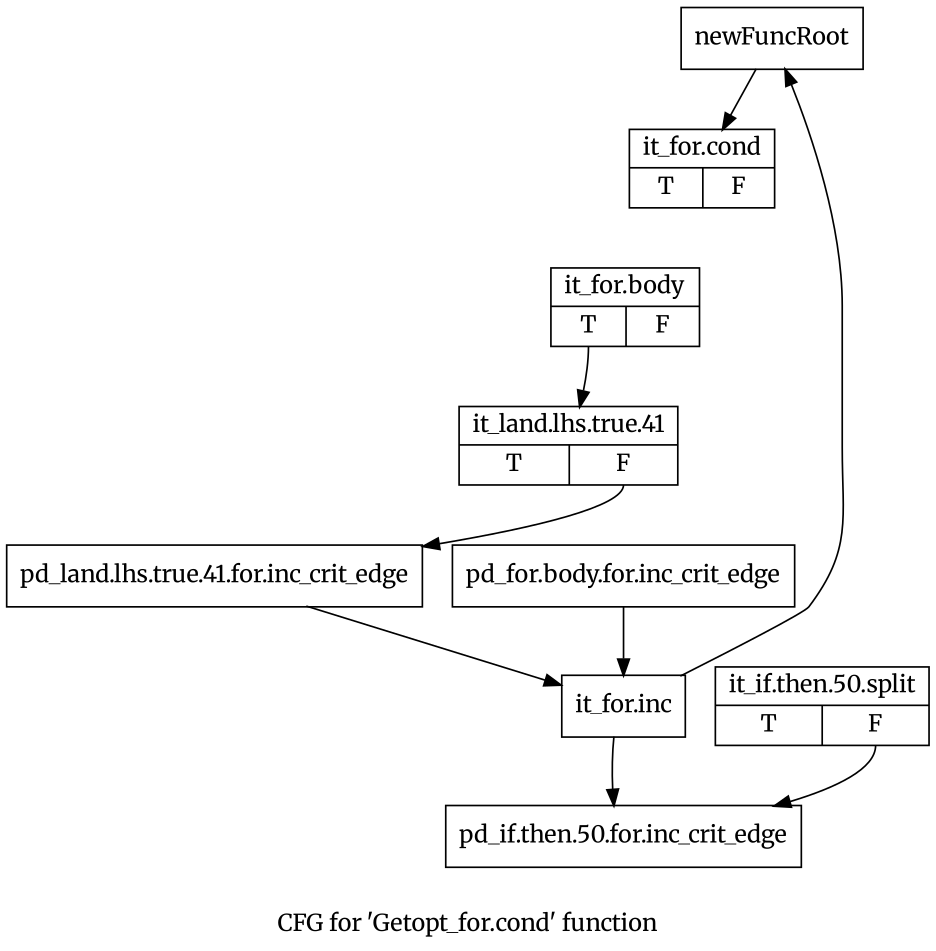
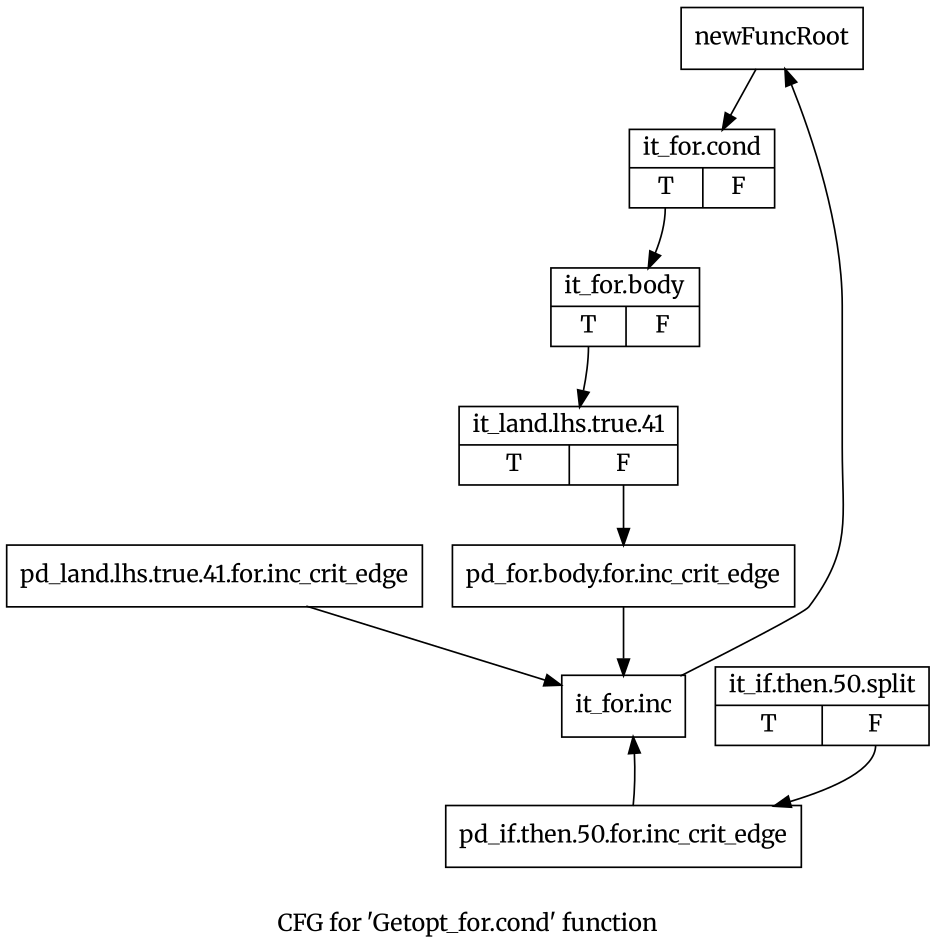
none -> (662, 231)
(536, 525) -> (624, 507)
(612, 763) -> (635, 780)
